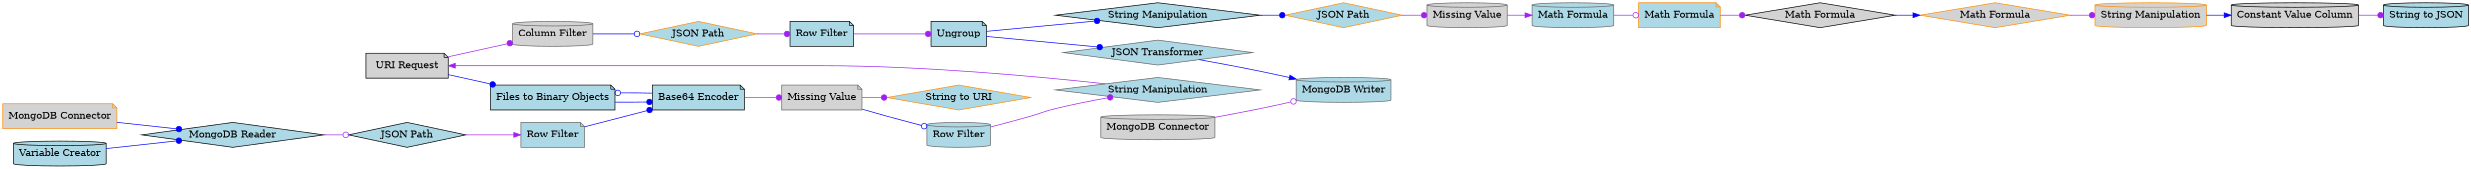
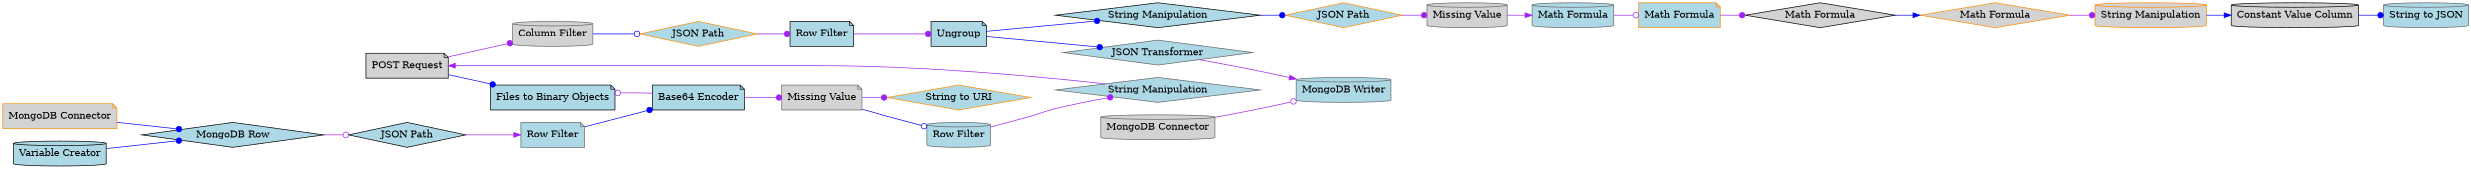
(2368, 15) -> (2368, 15)
(2426, 15) -> (2426, 15)
(407, 66) -> (407, 66)
(1244, 68) -> (1244, 68)
(636, 93) -> (636, 93)
(631, 102) -> none
(233, 135) -> (233, 135)
